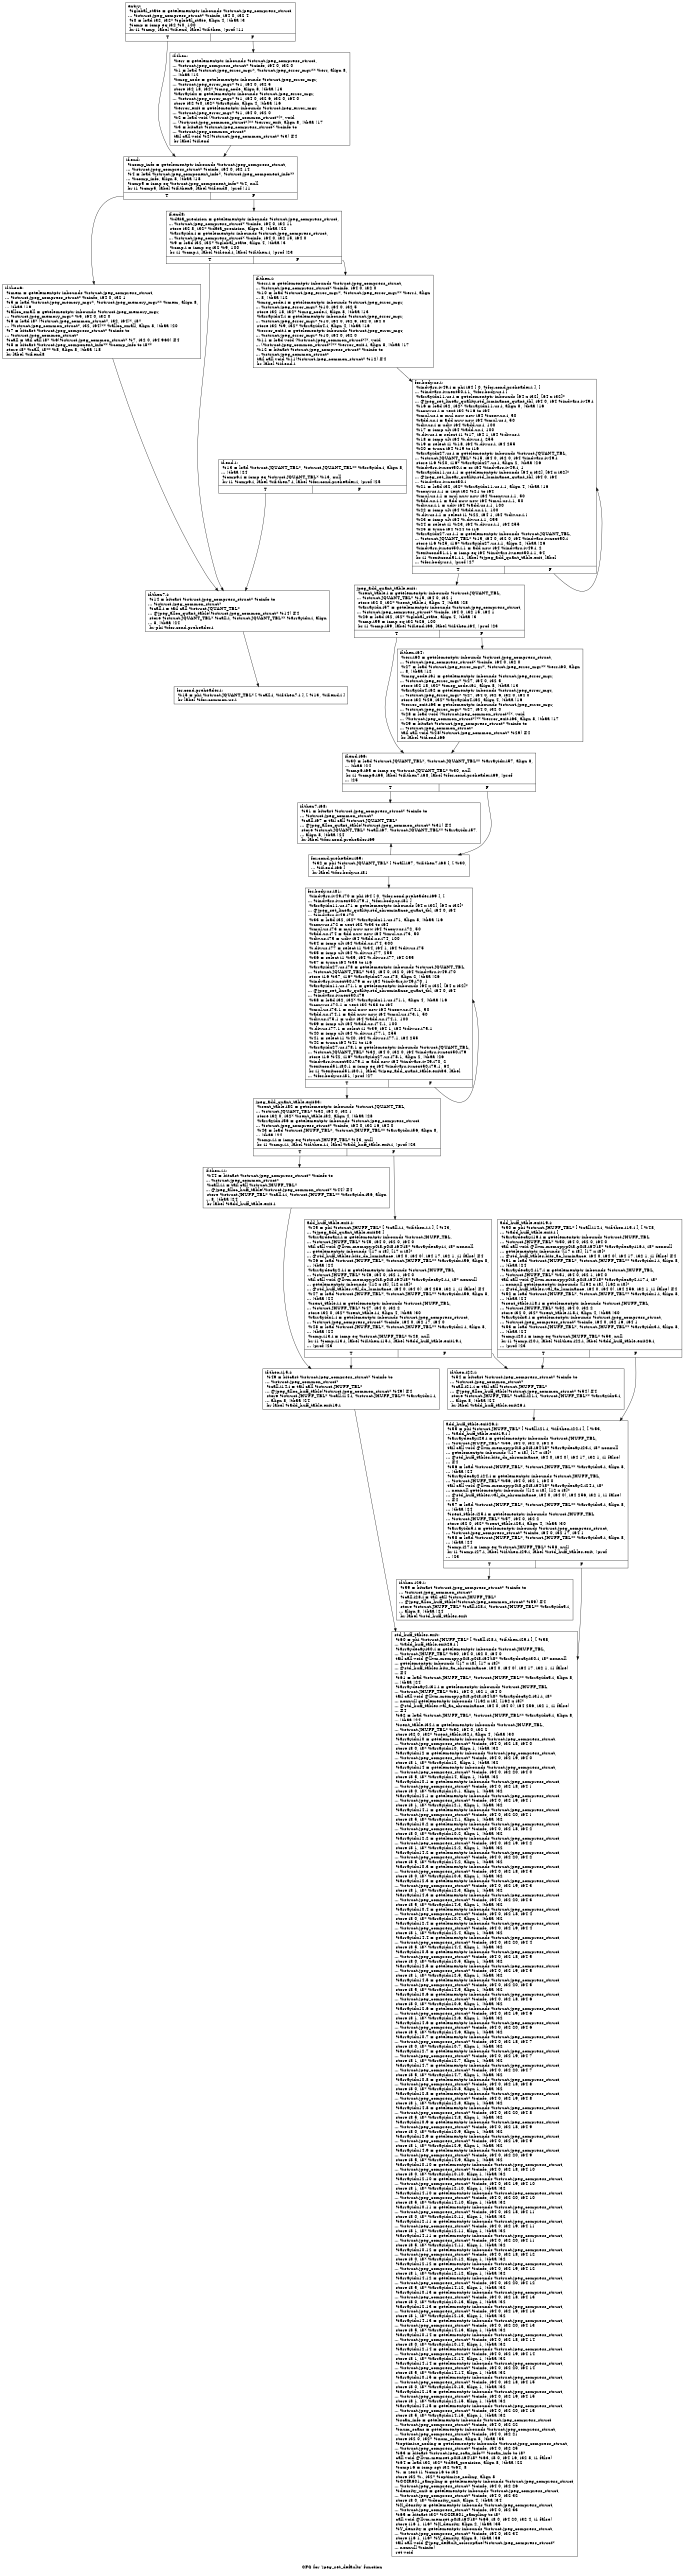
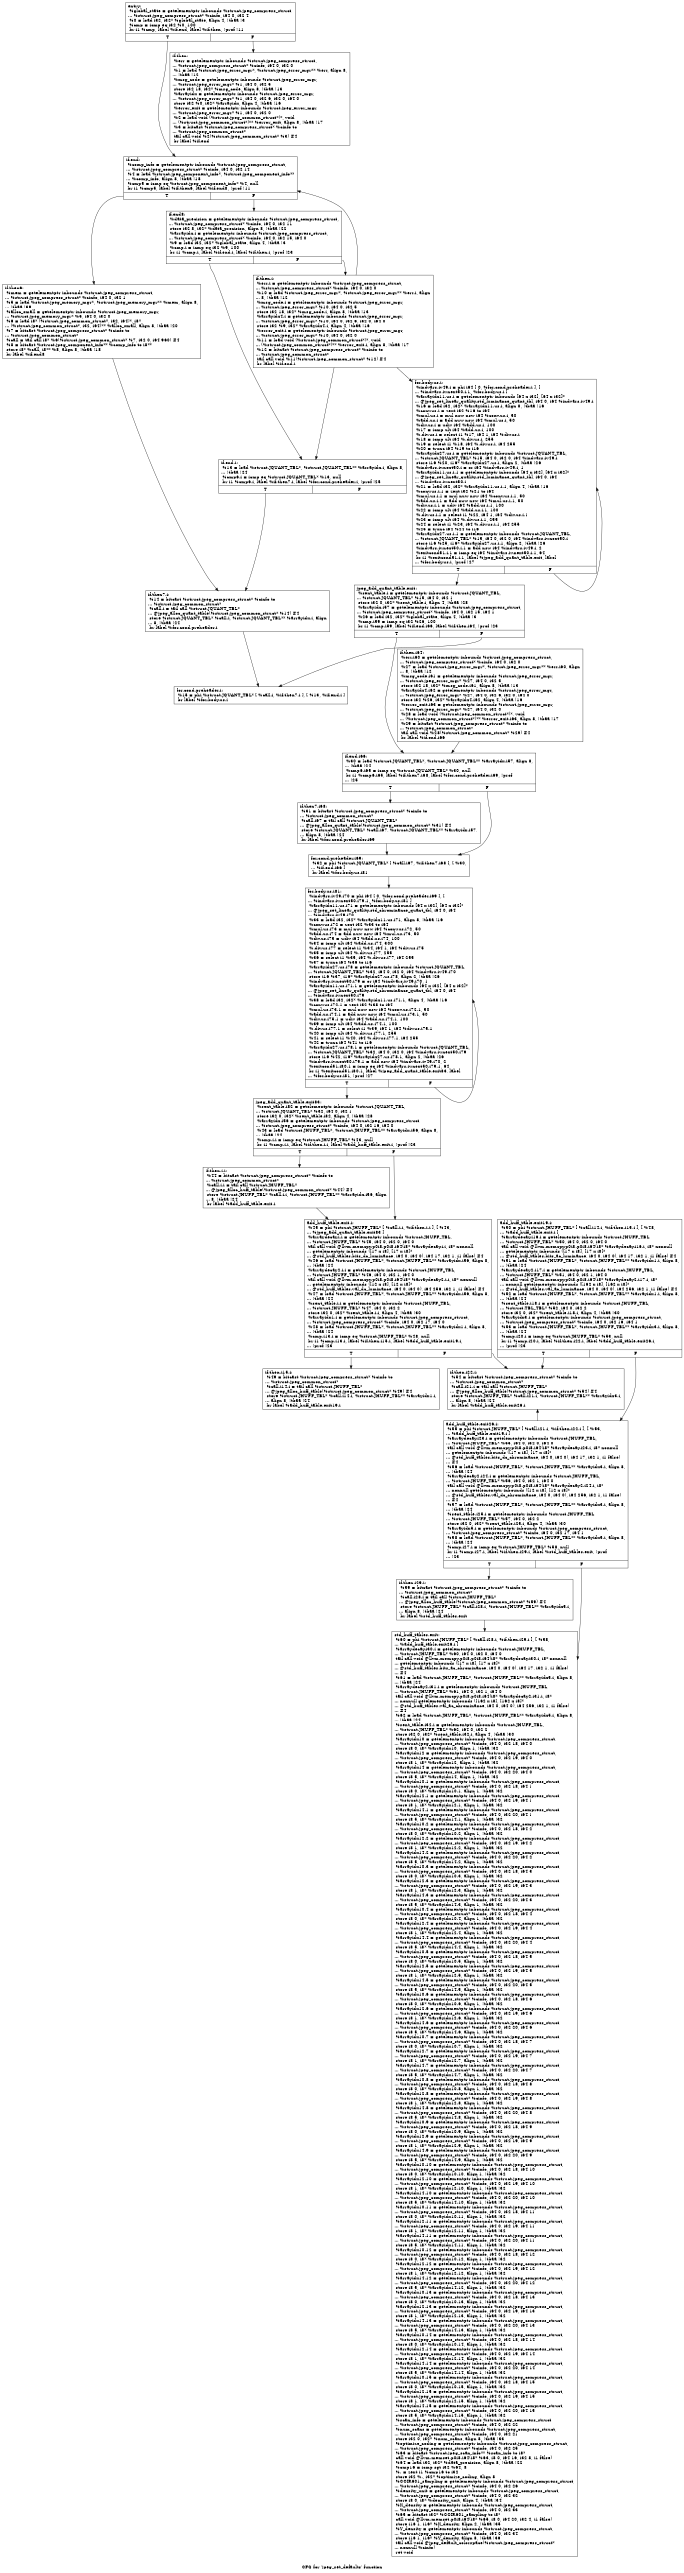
(228, 150) -> (349, 219)
(18, 307) -> (18, 307)
none -> (325, 412)
(199, 427) -> (248, 363)
(181, 628) -> (183, 628)
(482, 642) -> (380, 650)
(207, 700) -> (202, 700)
(391, 851) -> (387, 848)
(284, 1290) -> (321, 1213)
(547, 1308) -> (544, 1308)
(534, 1414) -> (538, 1417)
(375, 1519) -> (485, 1624)
